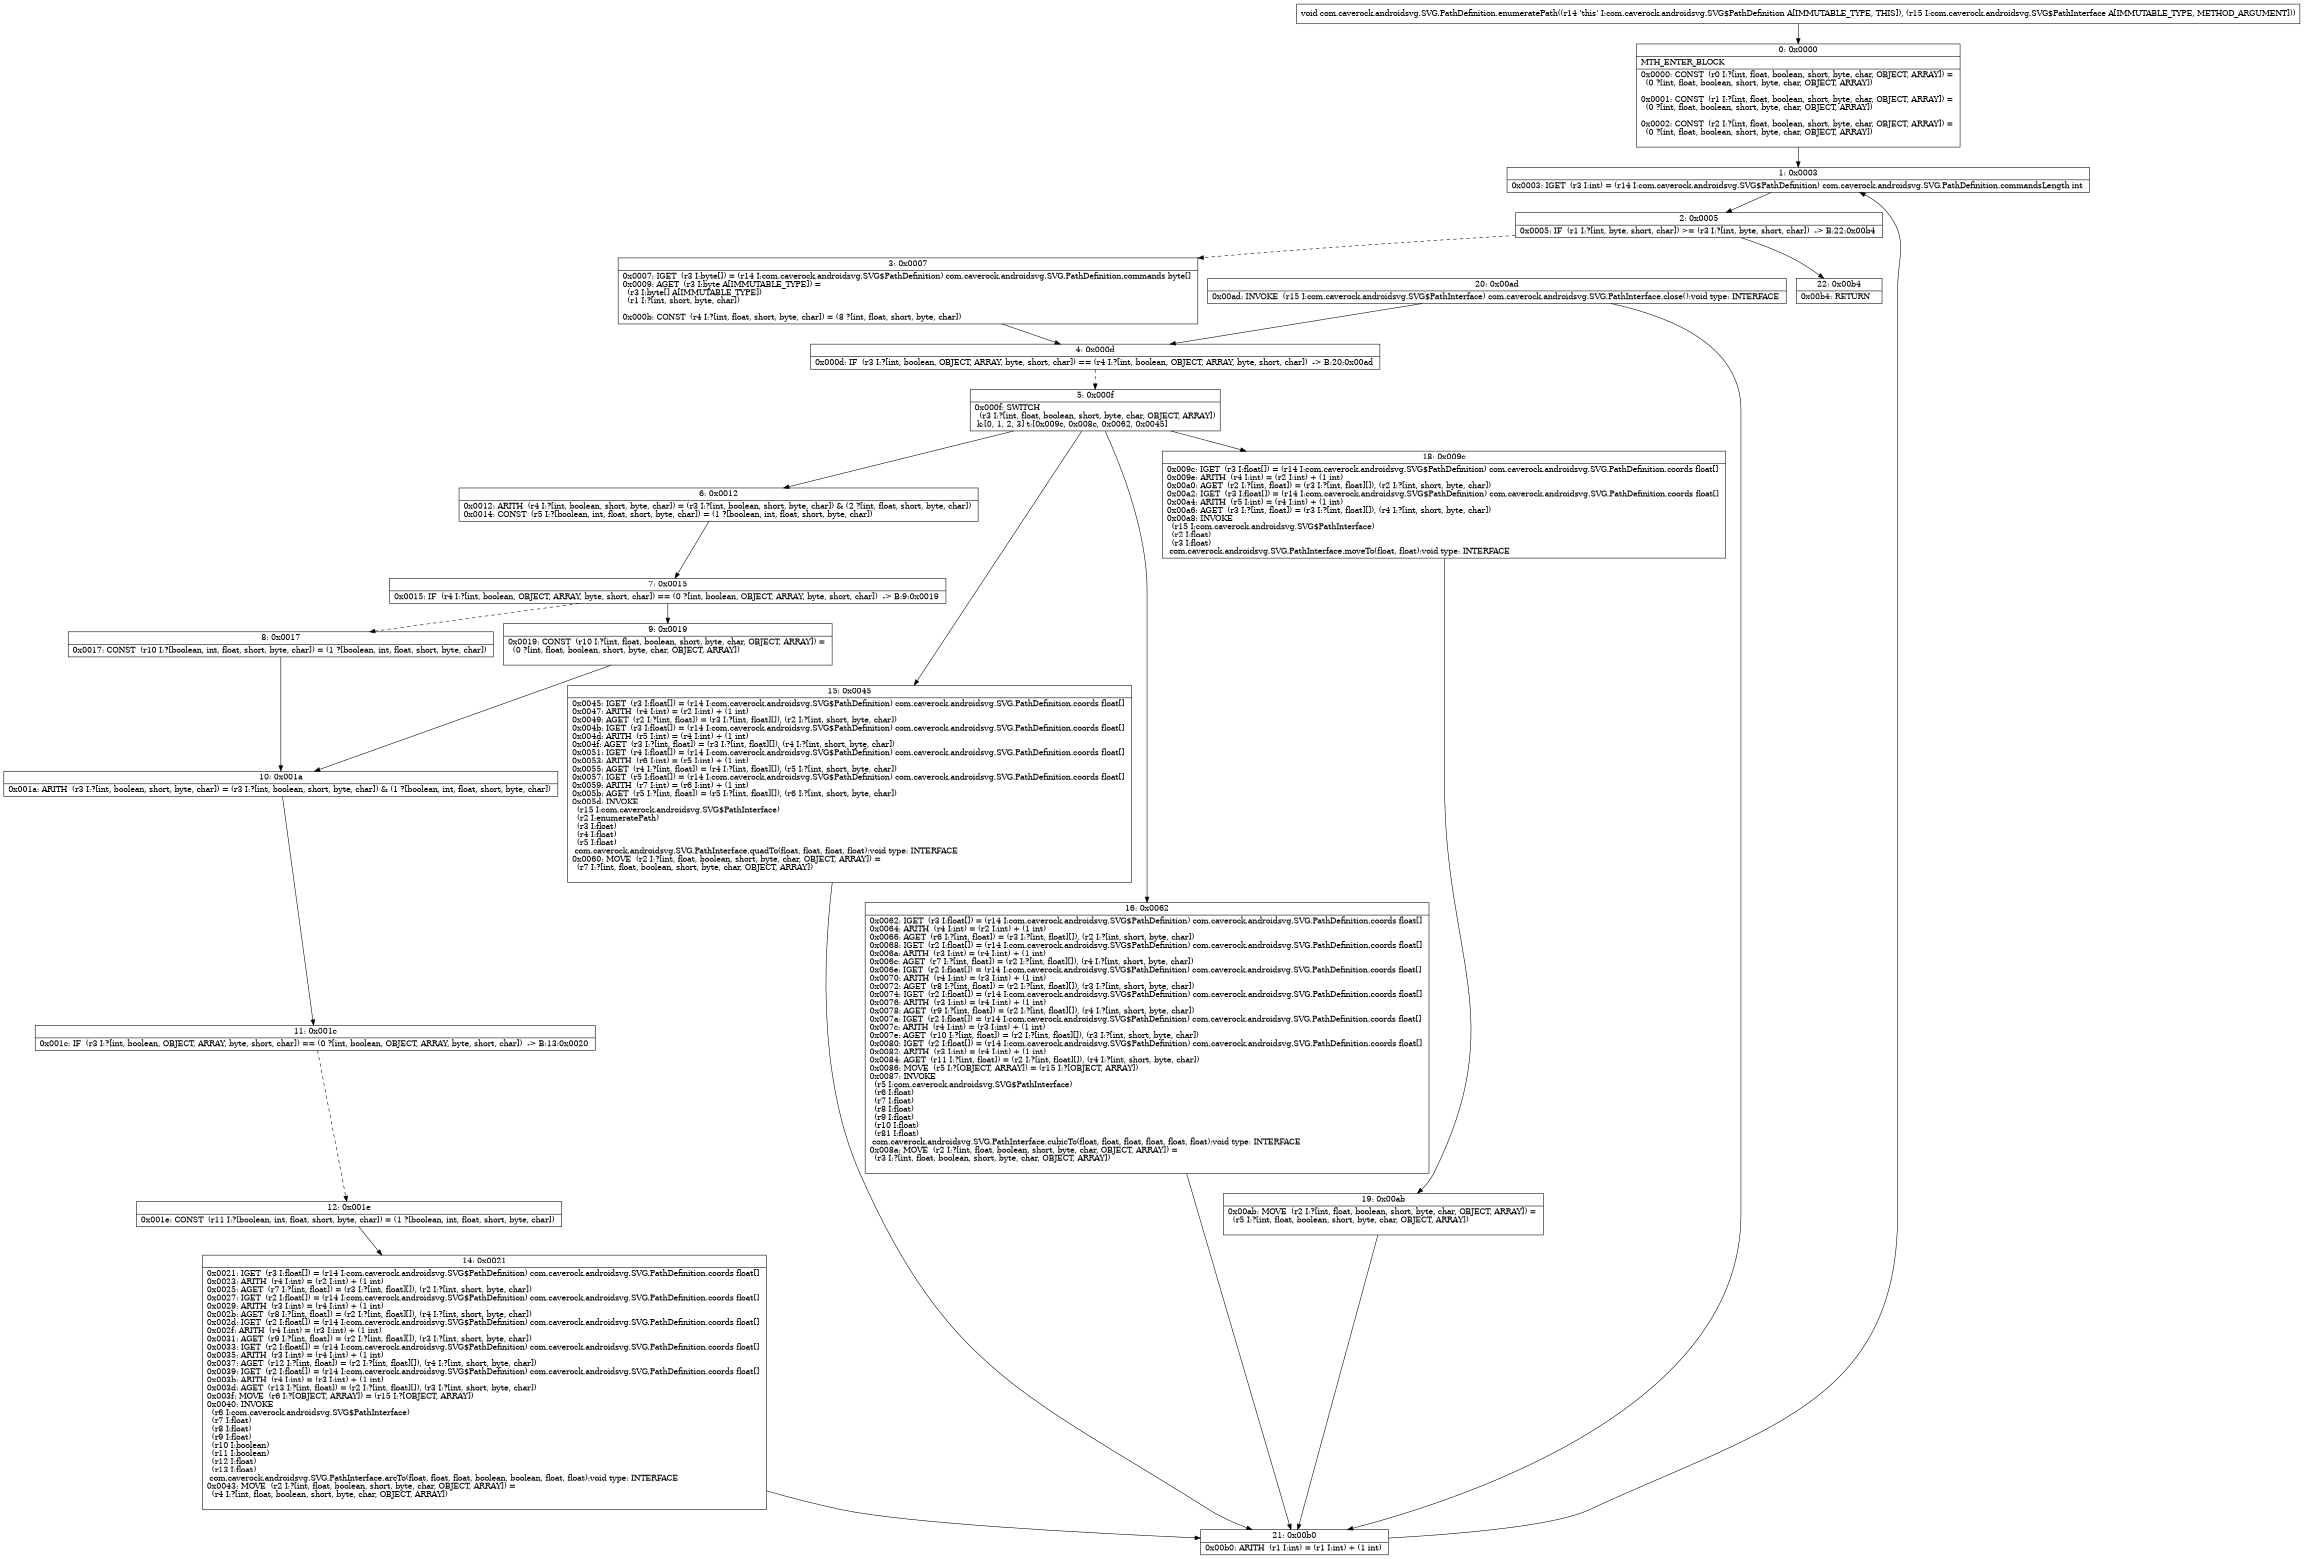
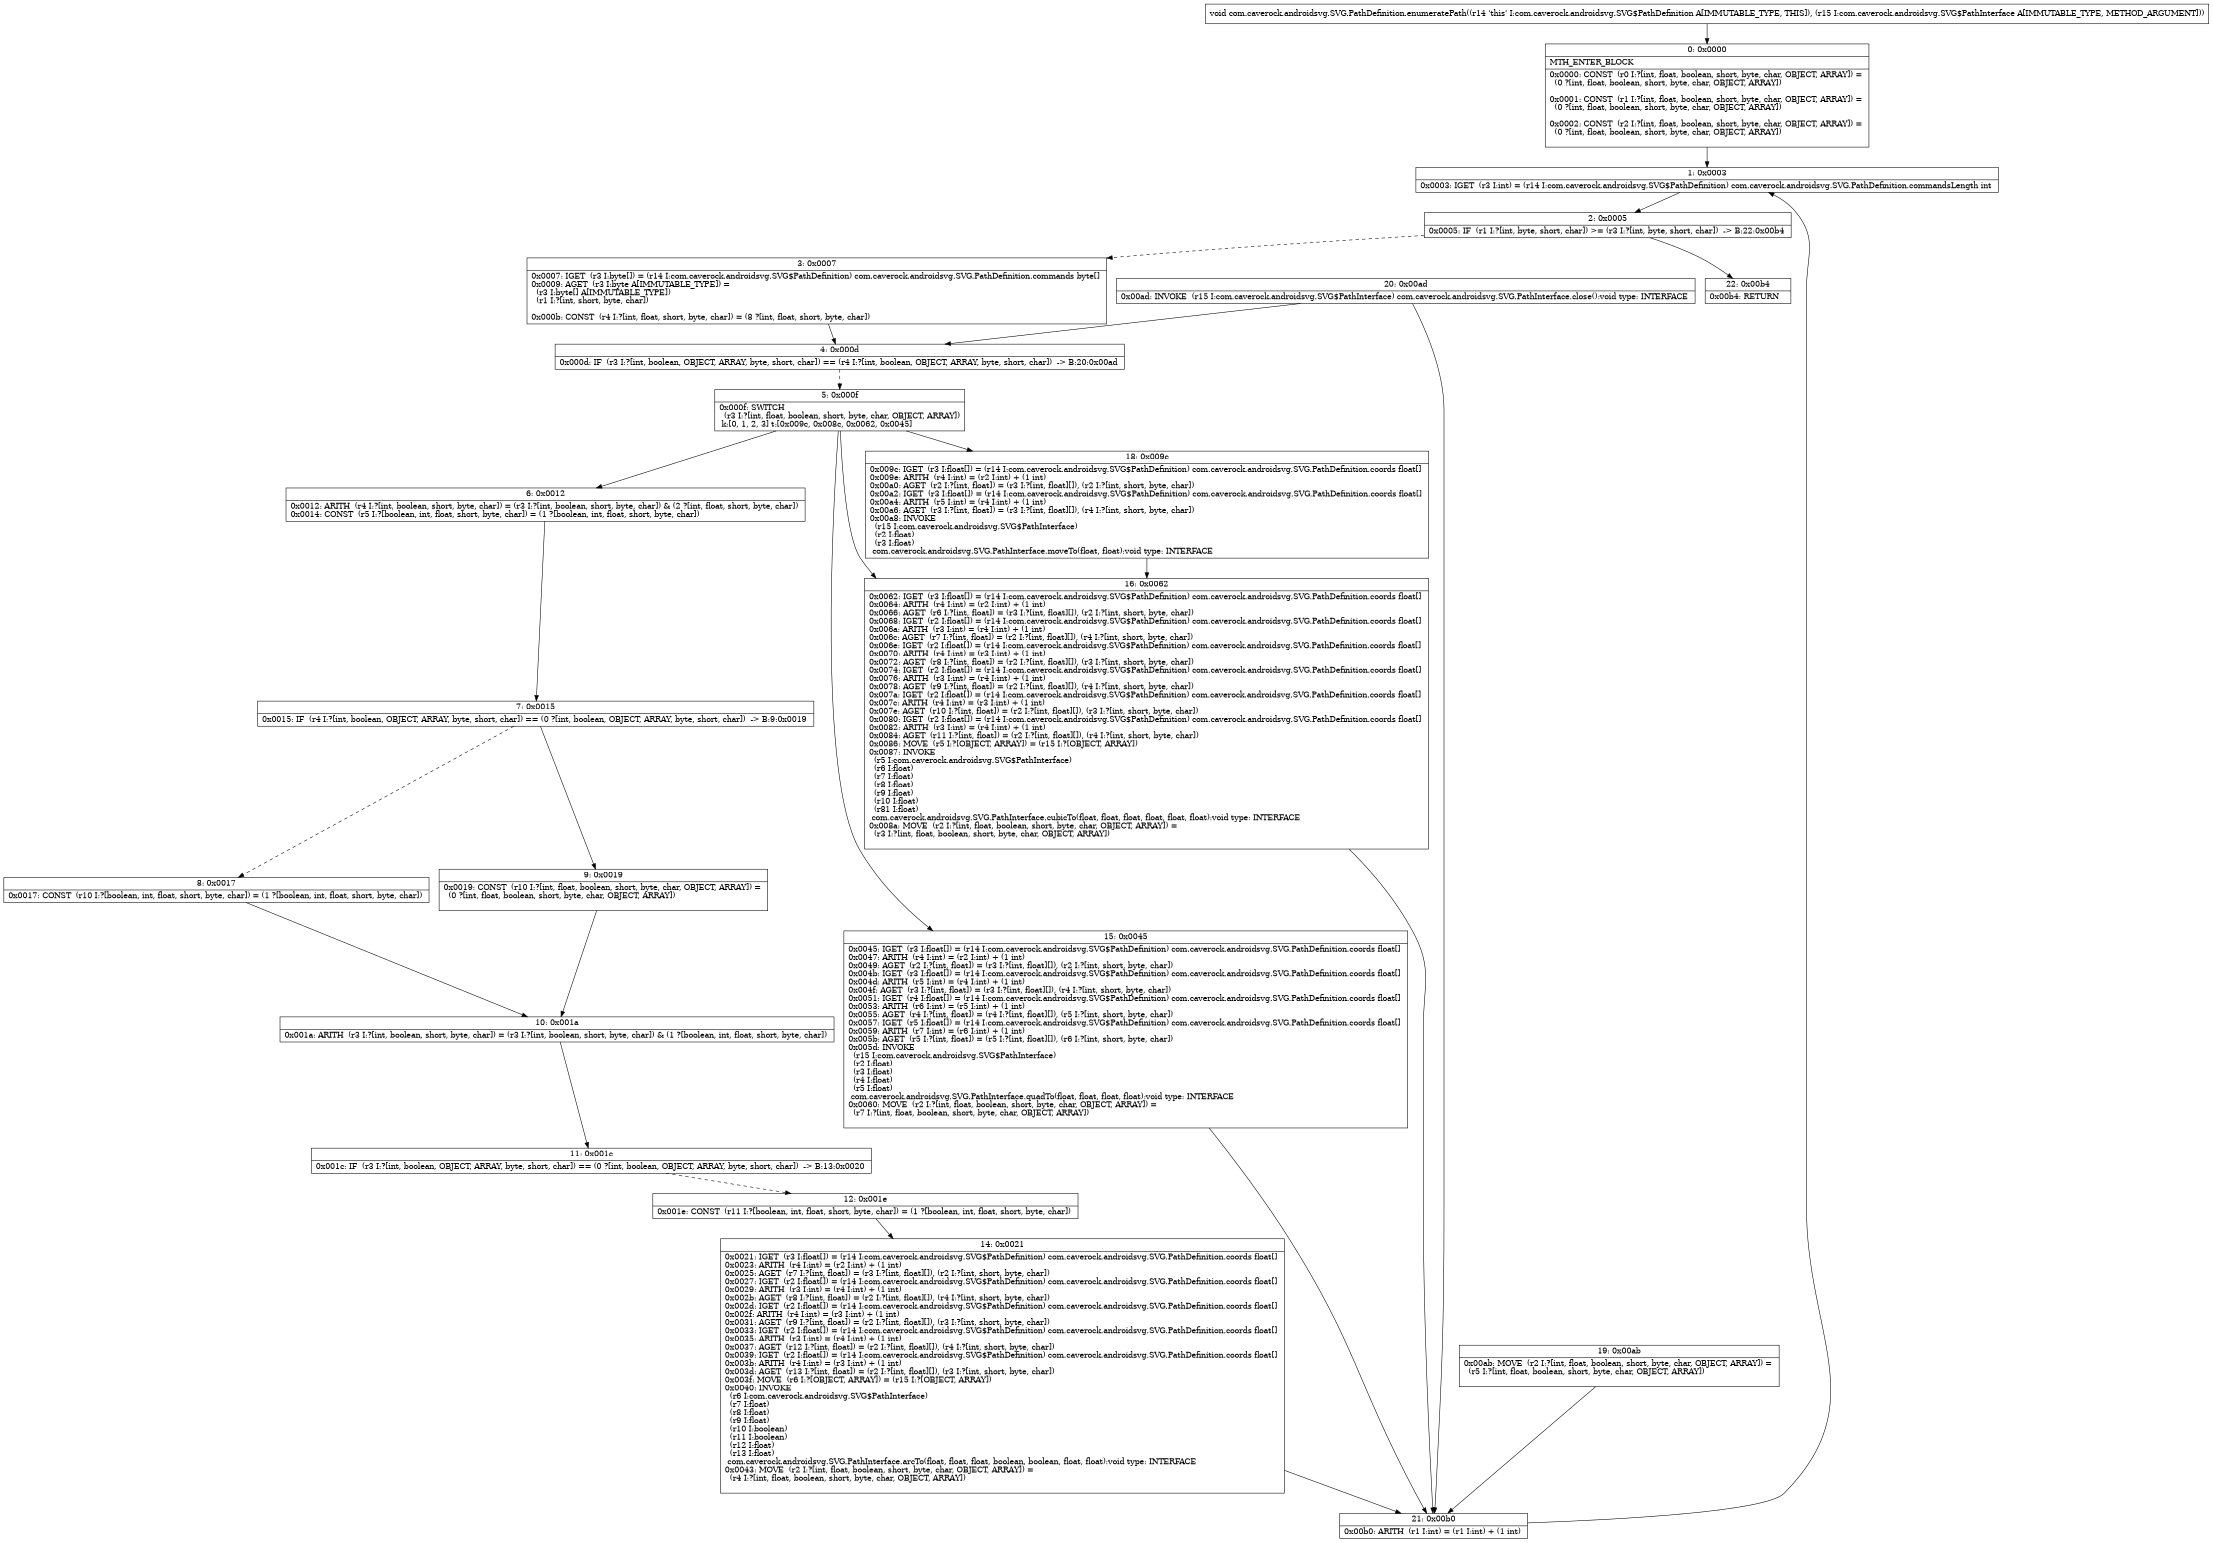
(616, 818) -> (871, 1064)
(1452, 879) -> (1147, 565)
